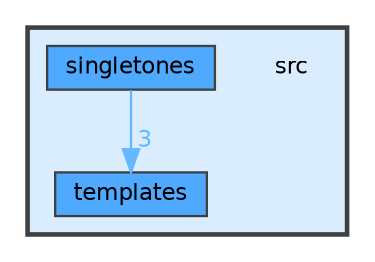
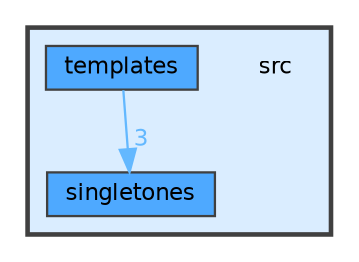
(131, 120) -> (126, 120)
